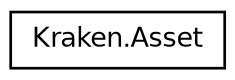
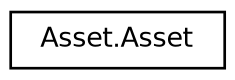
(118, 40) -> (118, 40)
